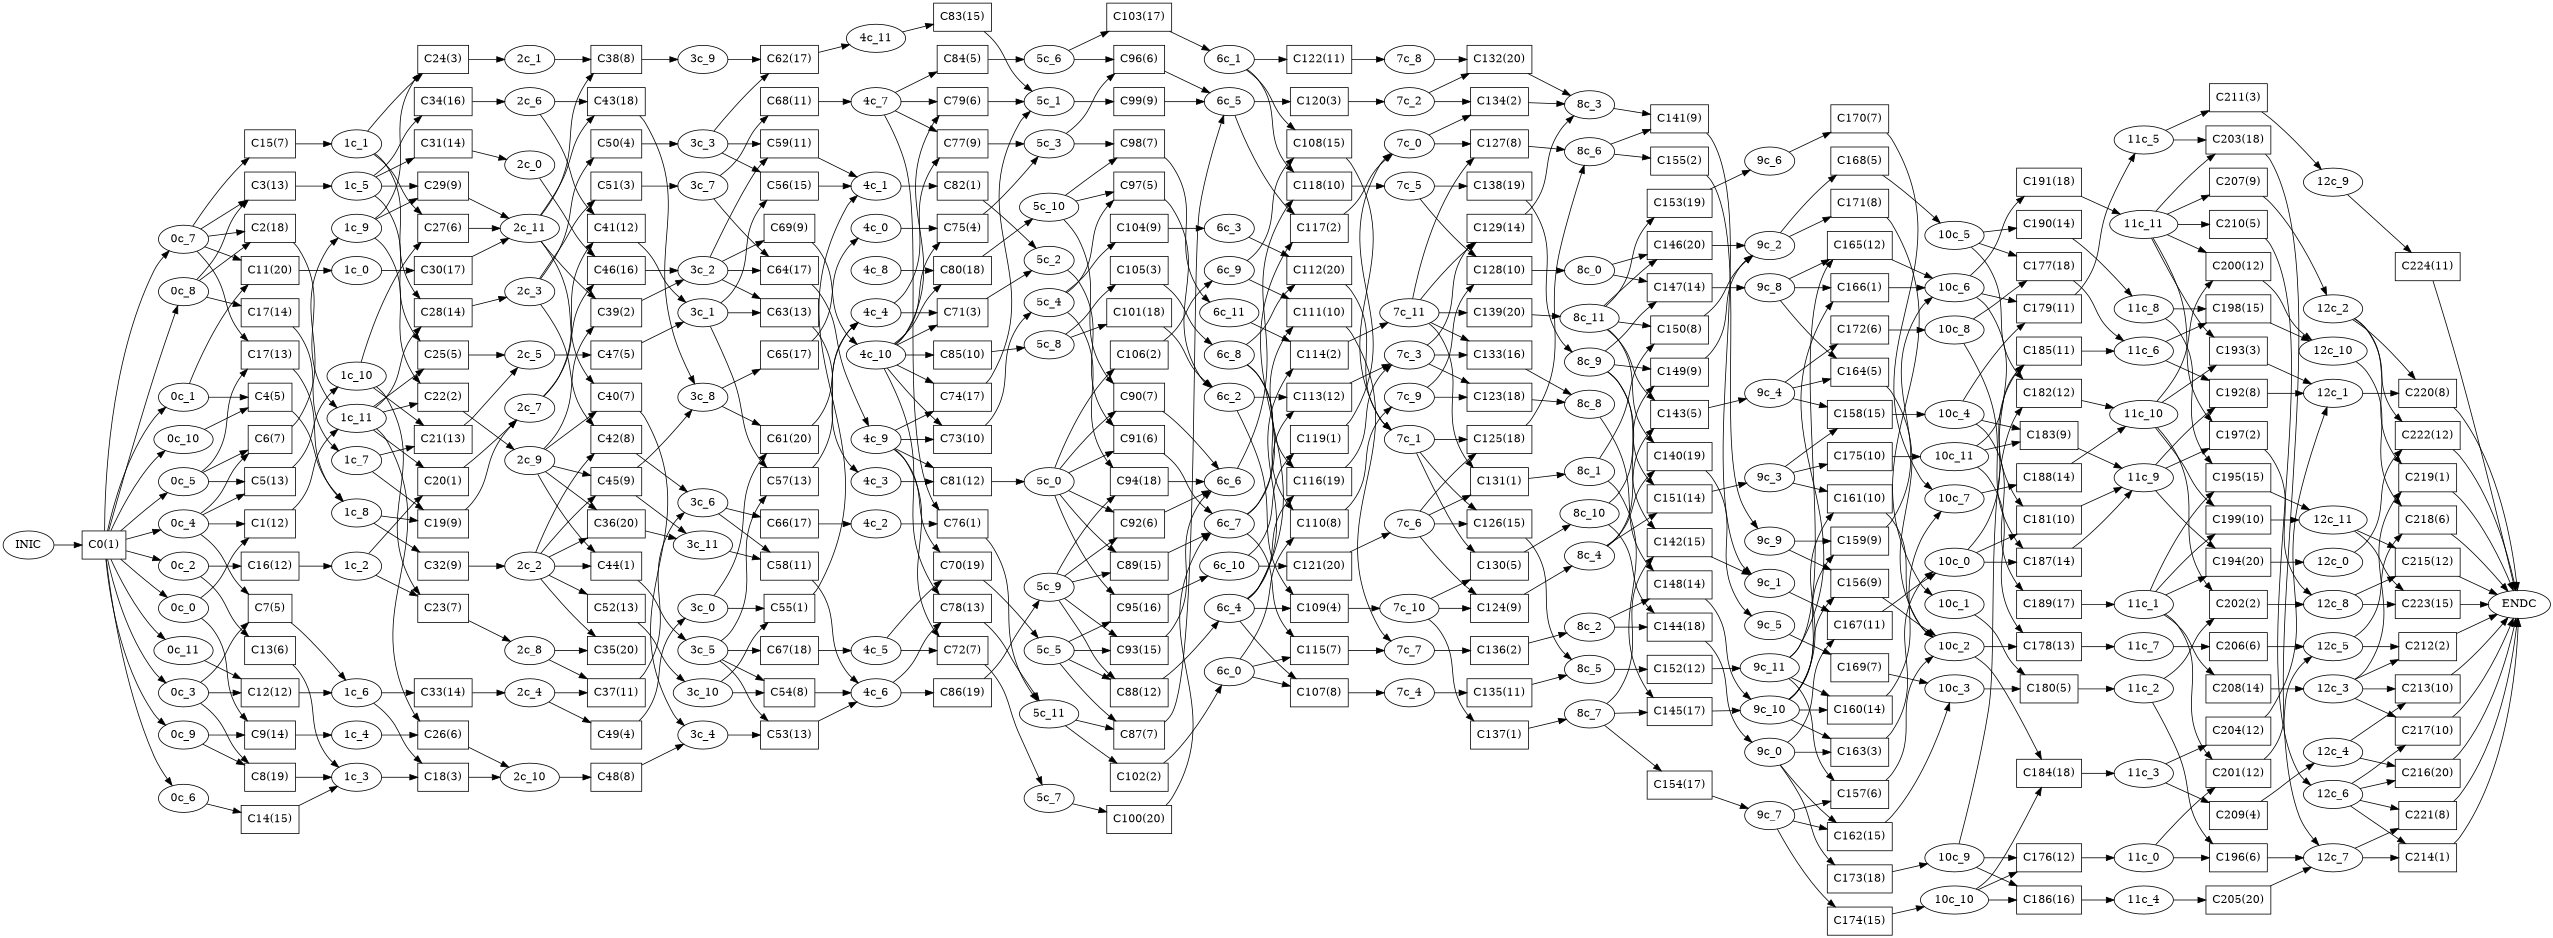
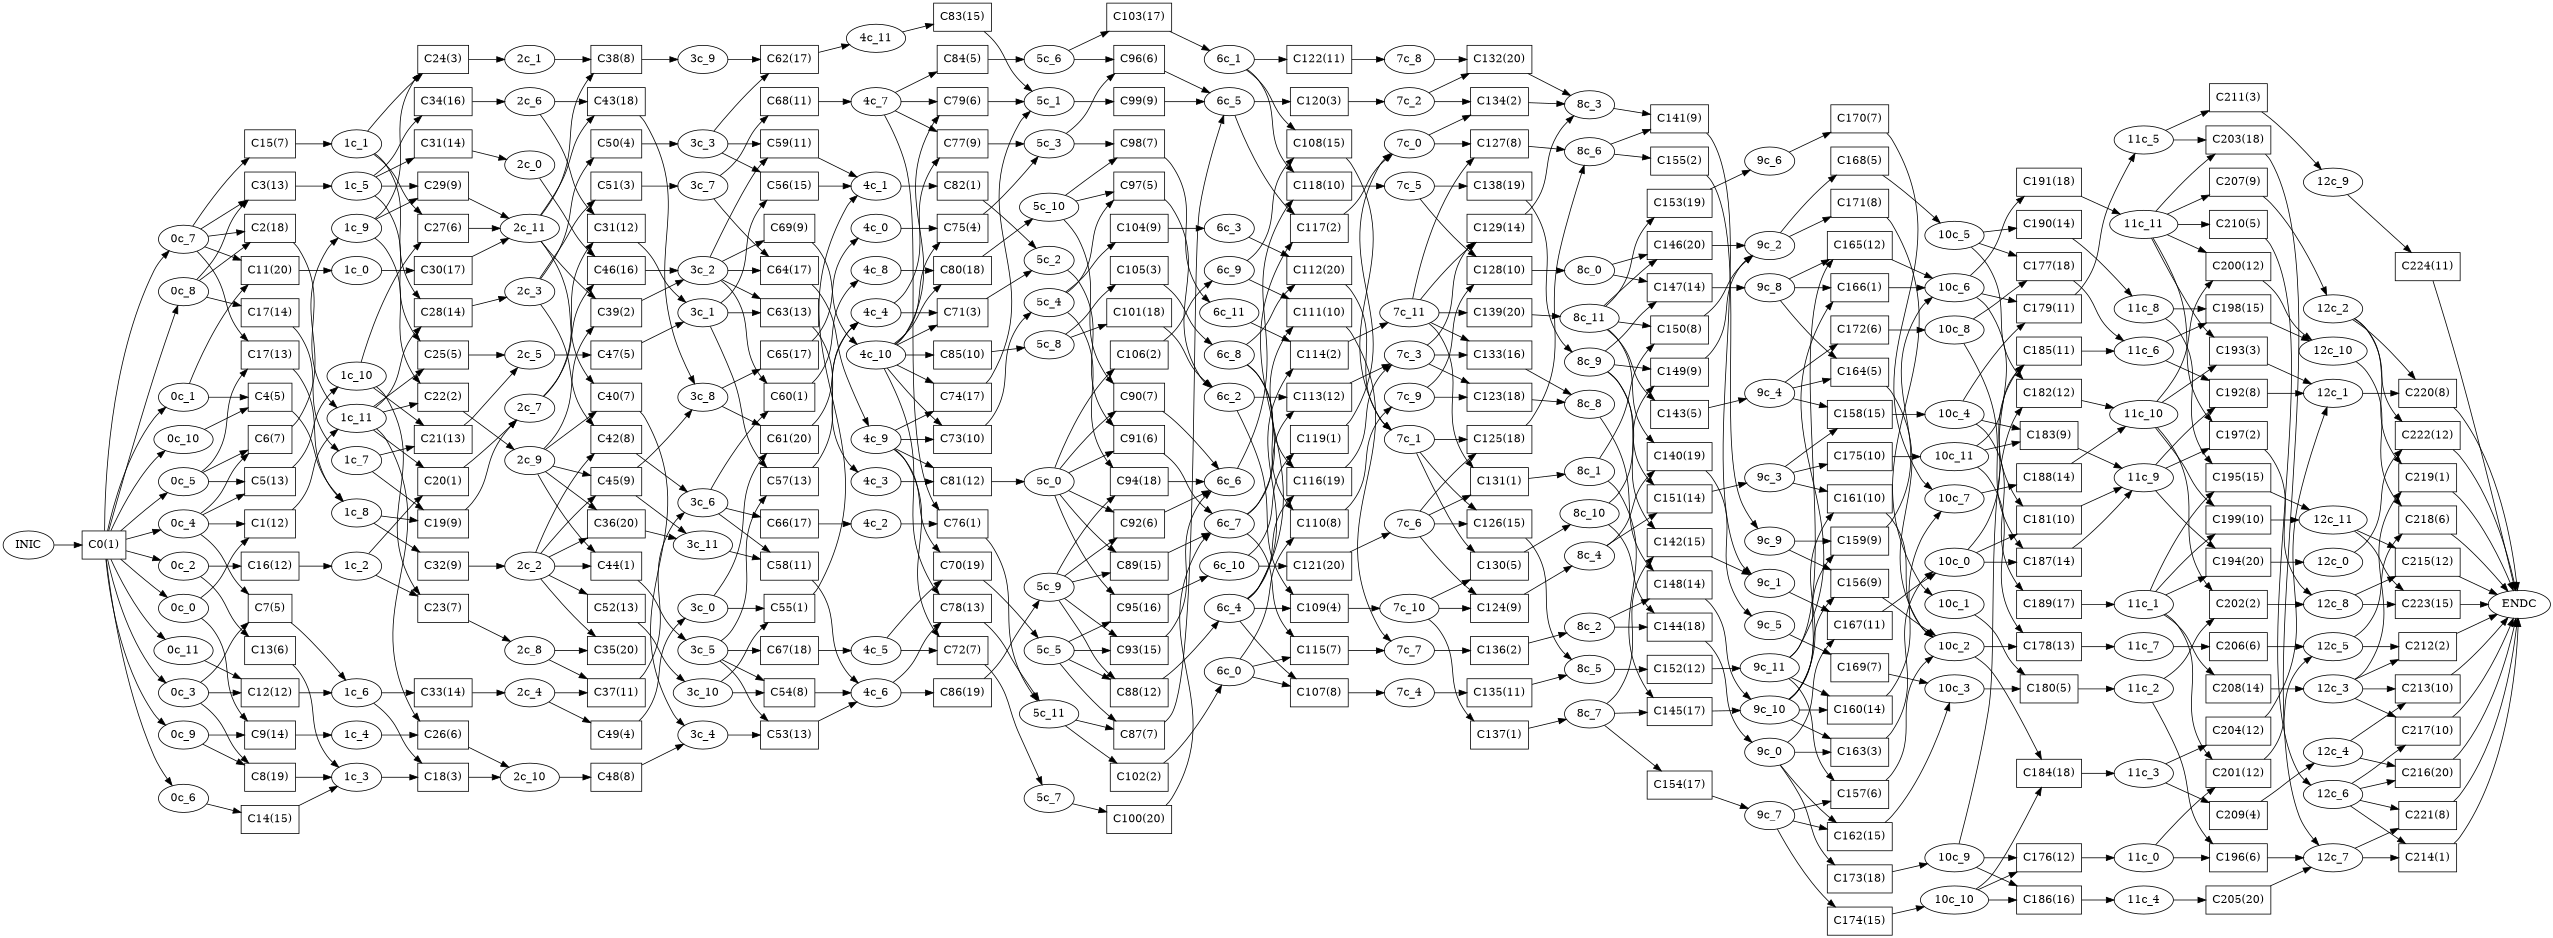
(616, 228) -> (616, 228)
none -> (789, 397)
(1632, 492) -> none
